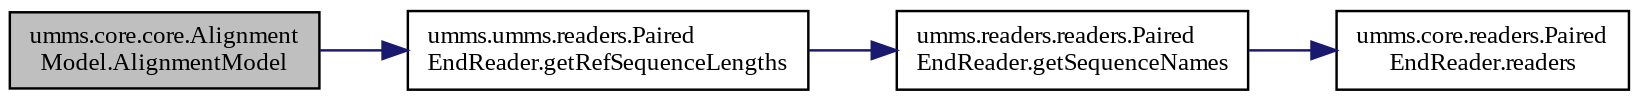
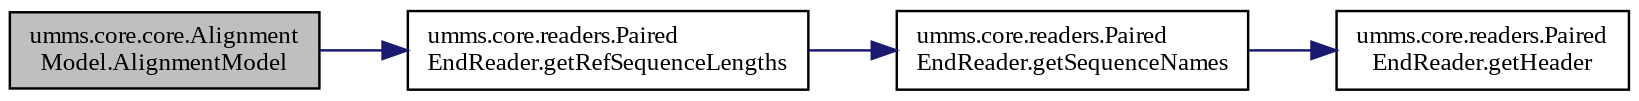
(608, 50) -> (608, 50)
(1072, 50) -> (1072, 50)
(1483, 50) -> (1483, 50)
